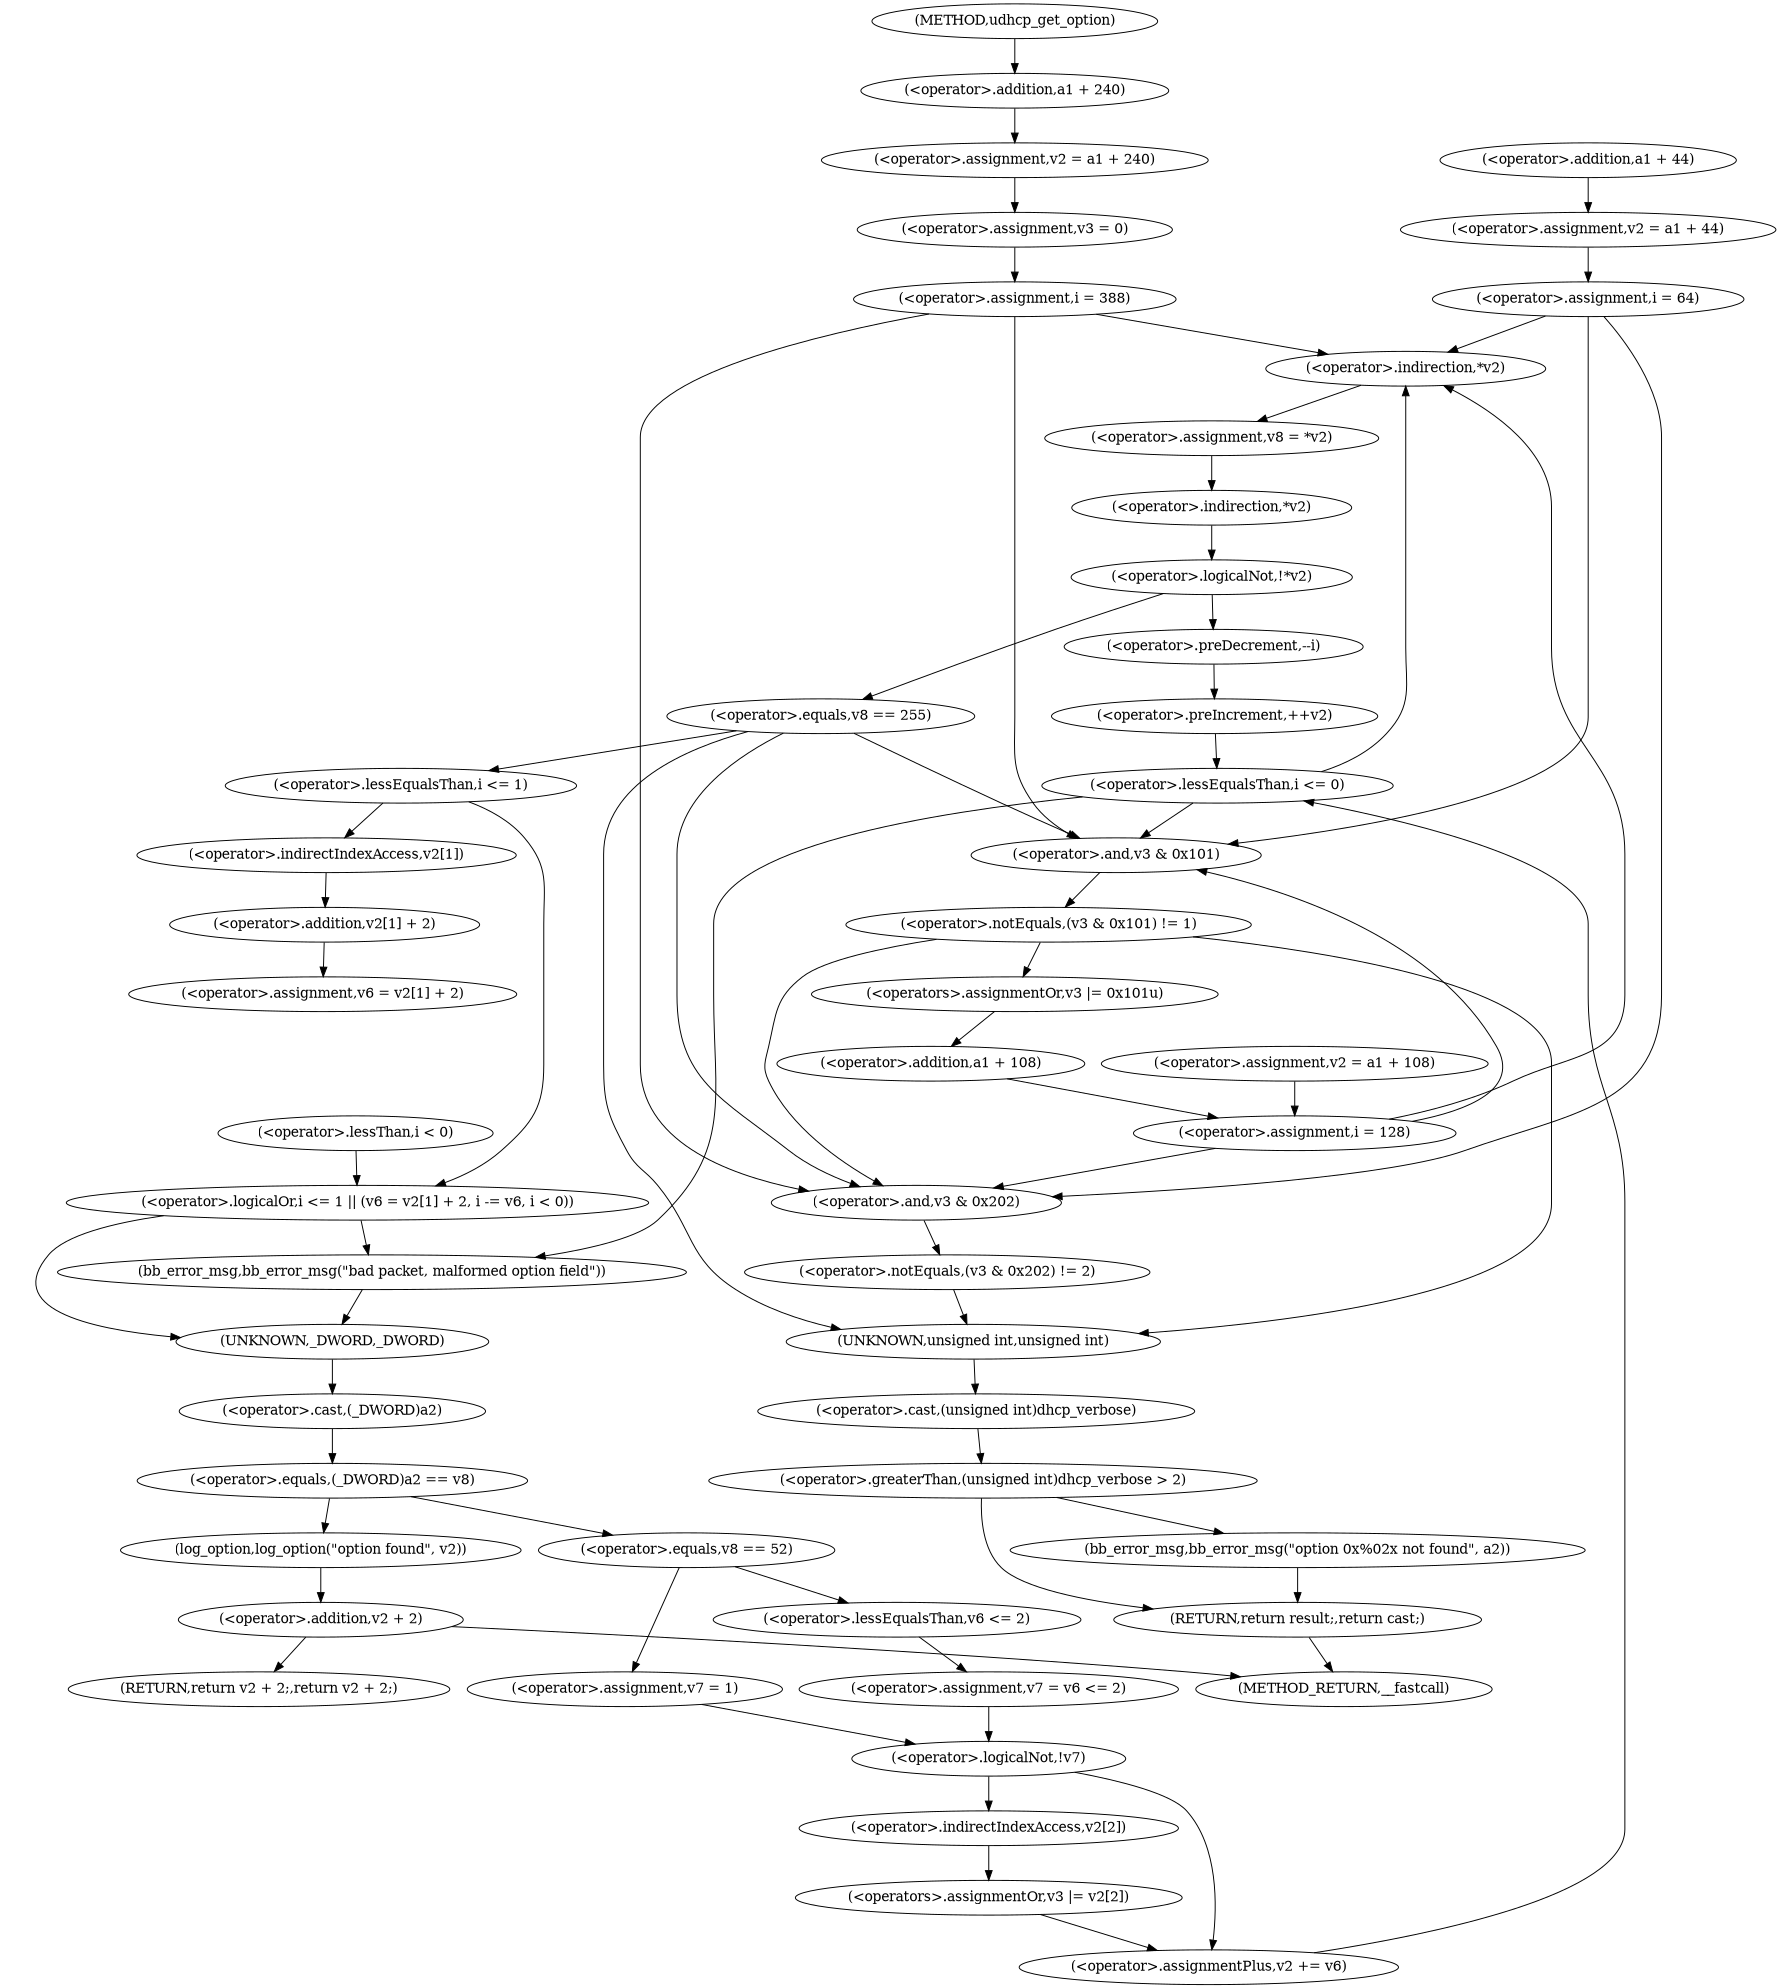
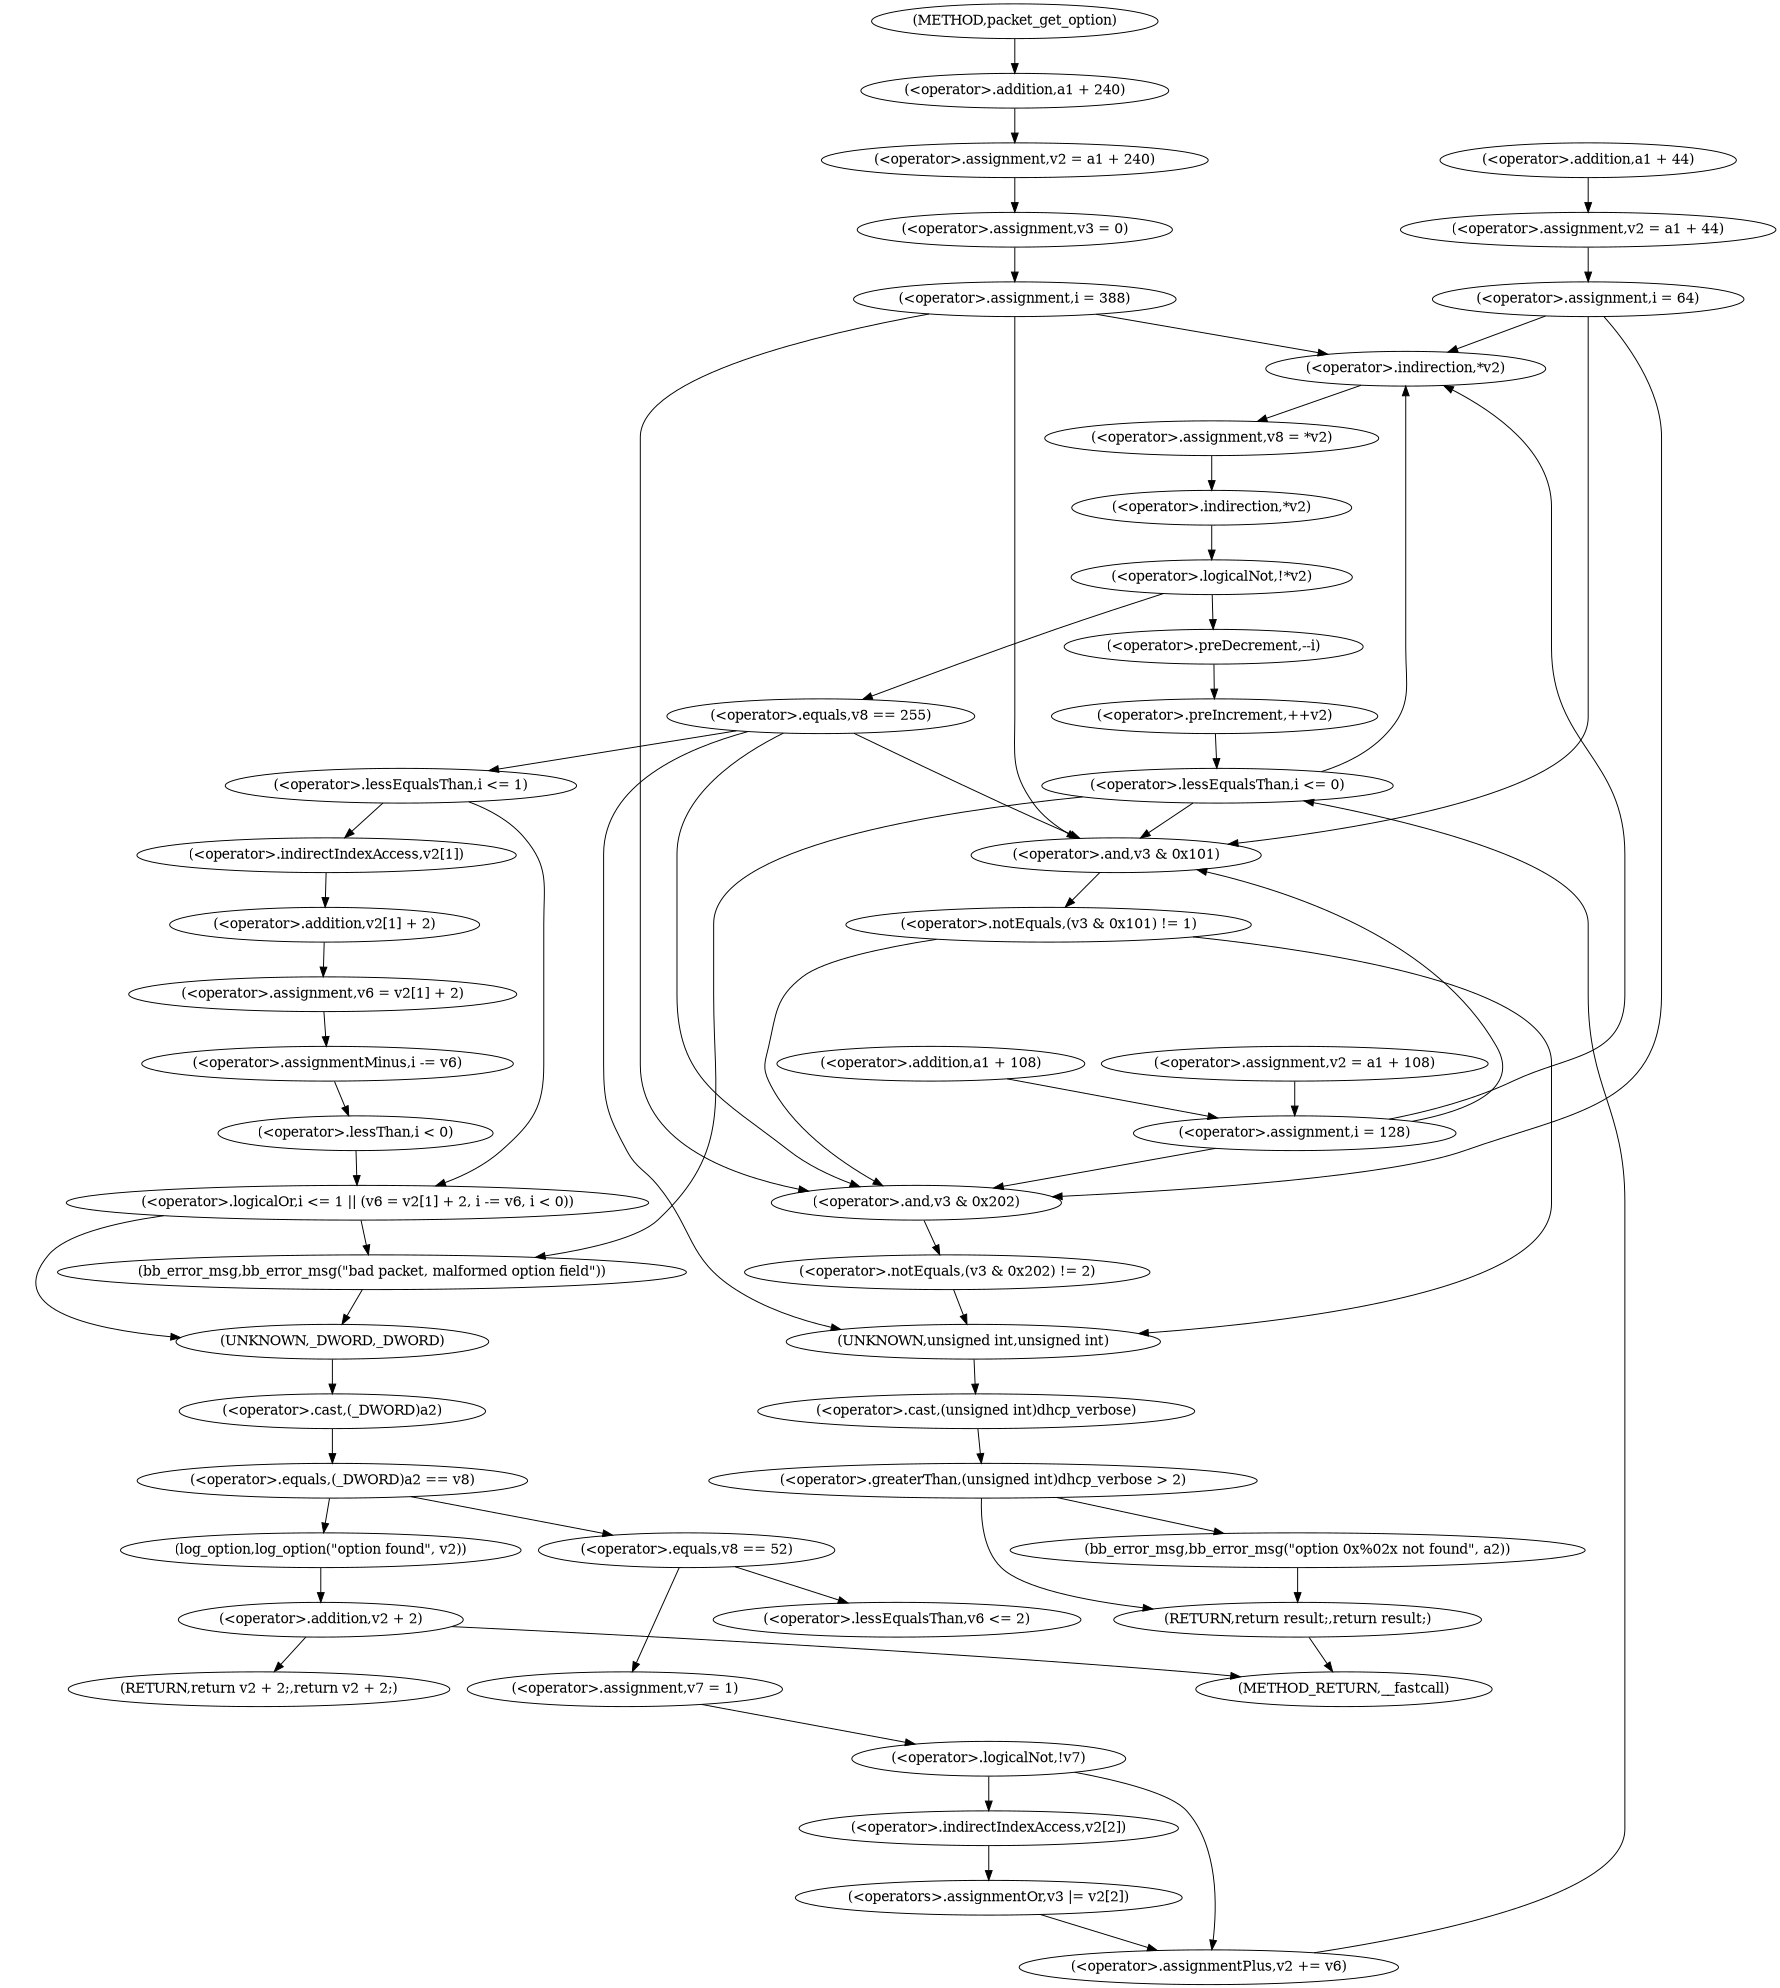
(1015, 21) -> (1015, 21)
(1015, 994) -> none
none -> (328, 1064)
(1298, 1620) -> (1298, 1620)
(989, 1689) -> none
